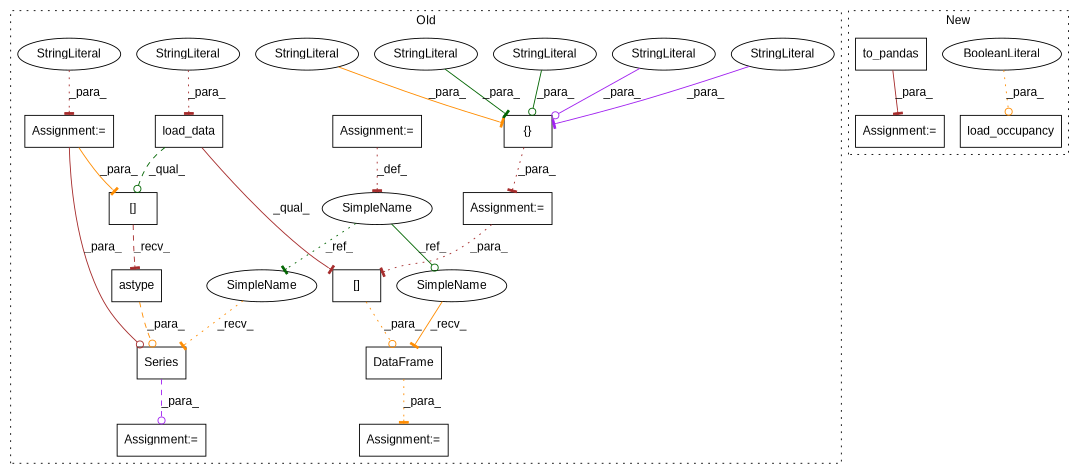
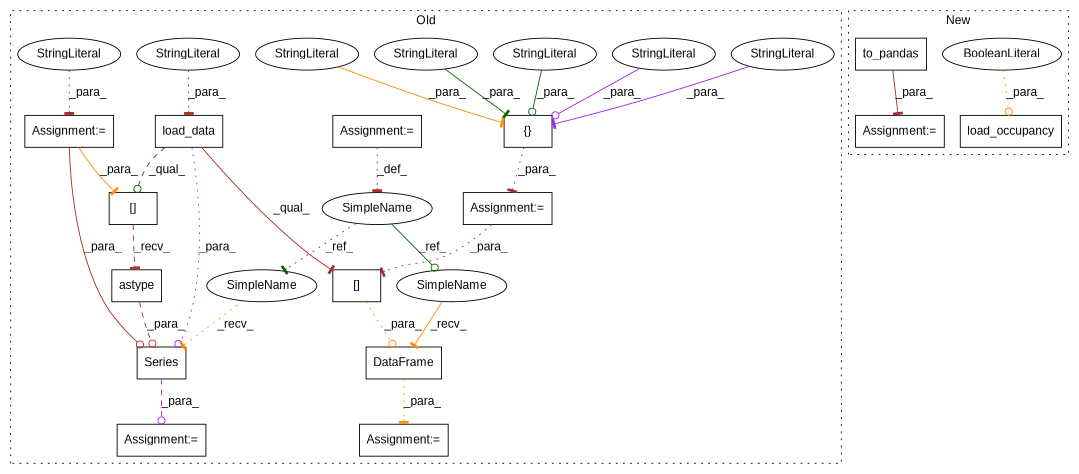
none -> (199, 245)
(144, 321) -> (144, 321)
